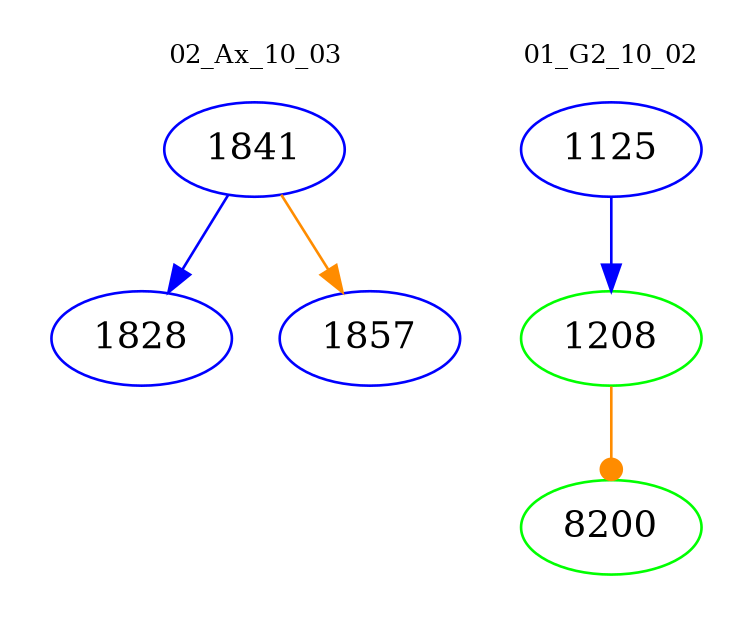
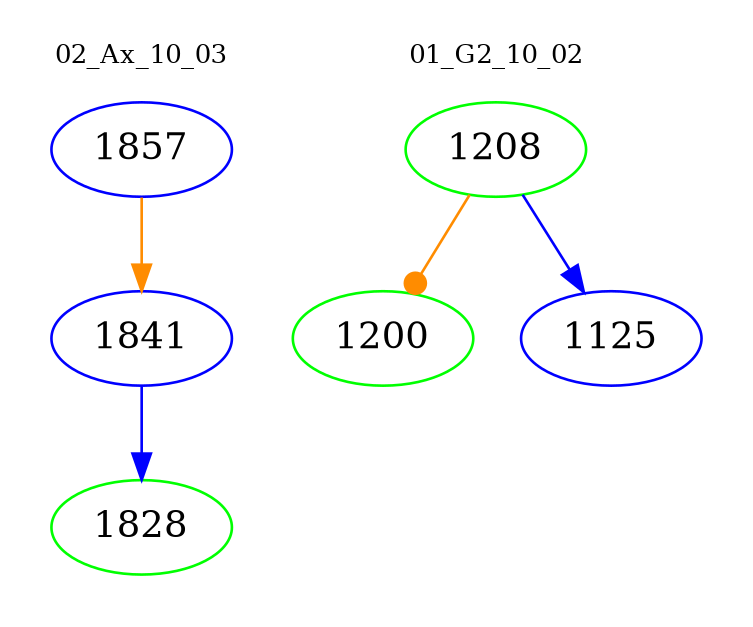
(611, 231) -> (546, 232)
(305, 232) -> (142, 231)
(142, 338) -> (142, 527)
(611, 527) -> (383, 338)
